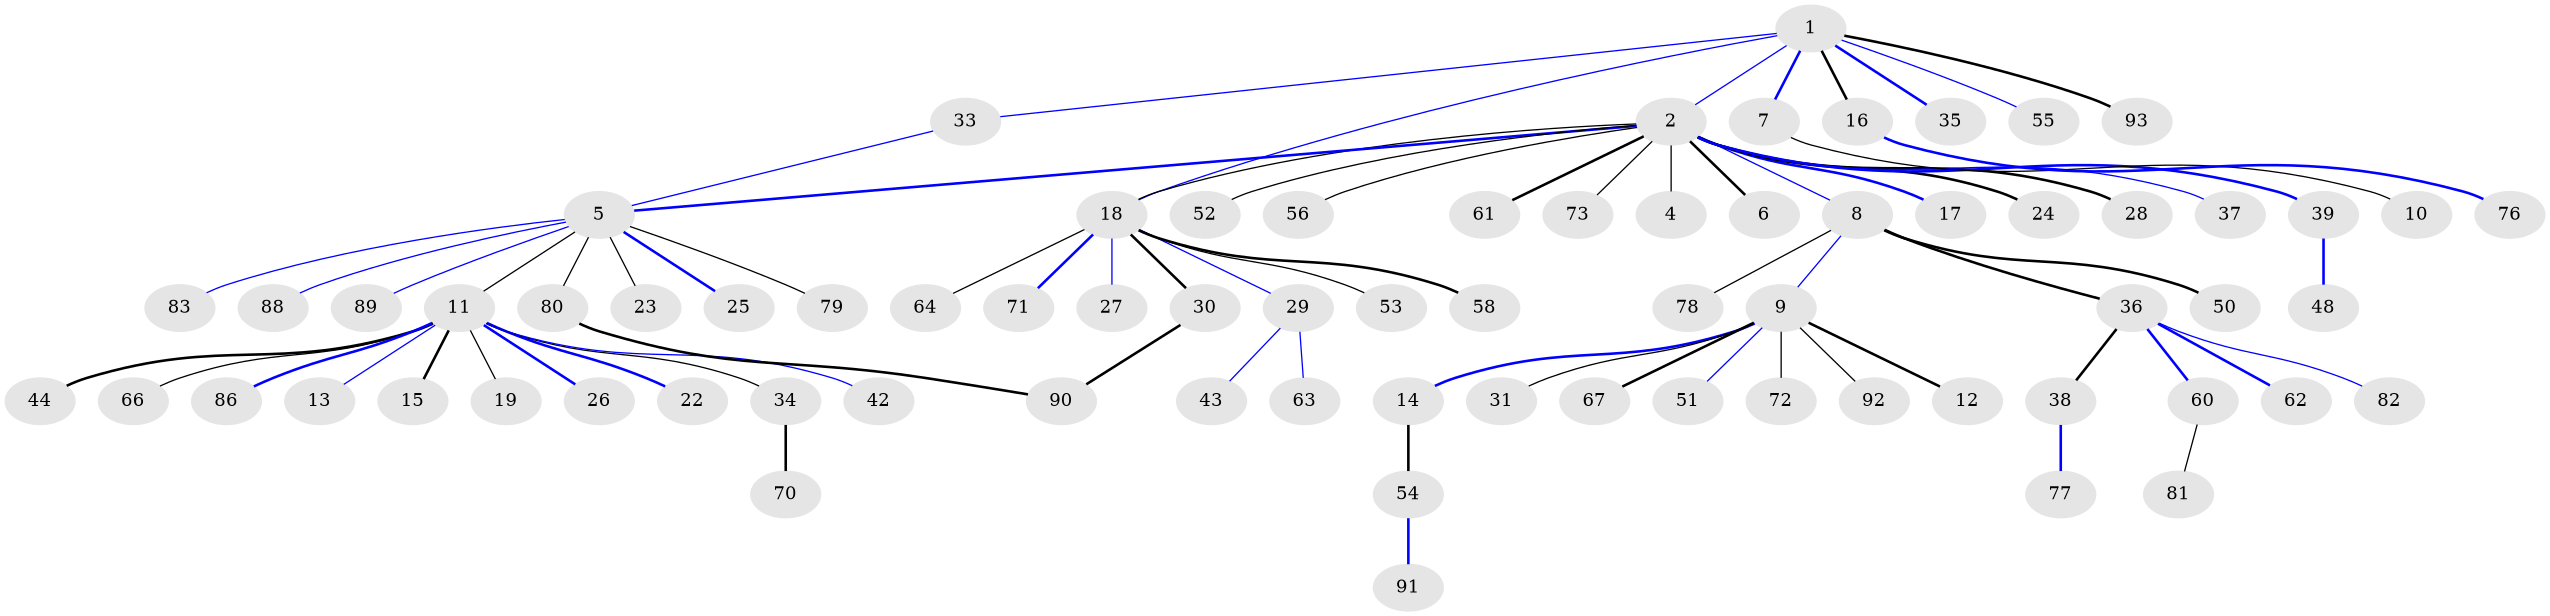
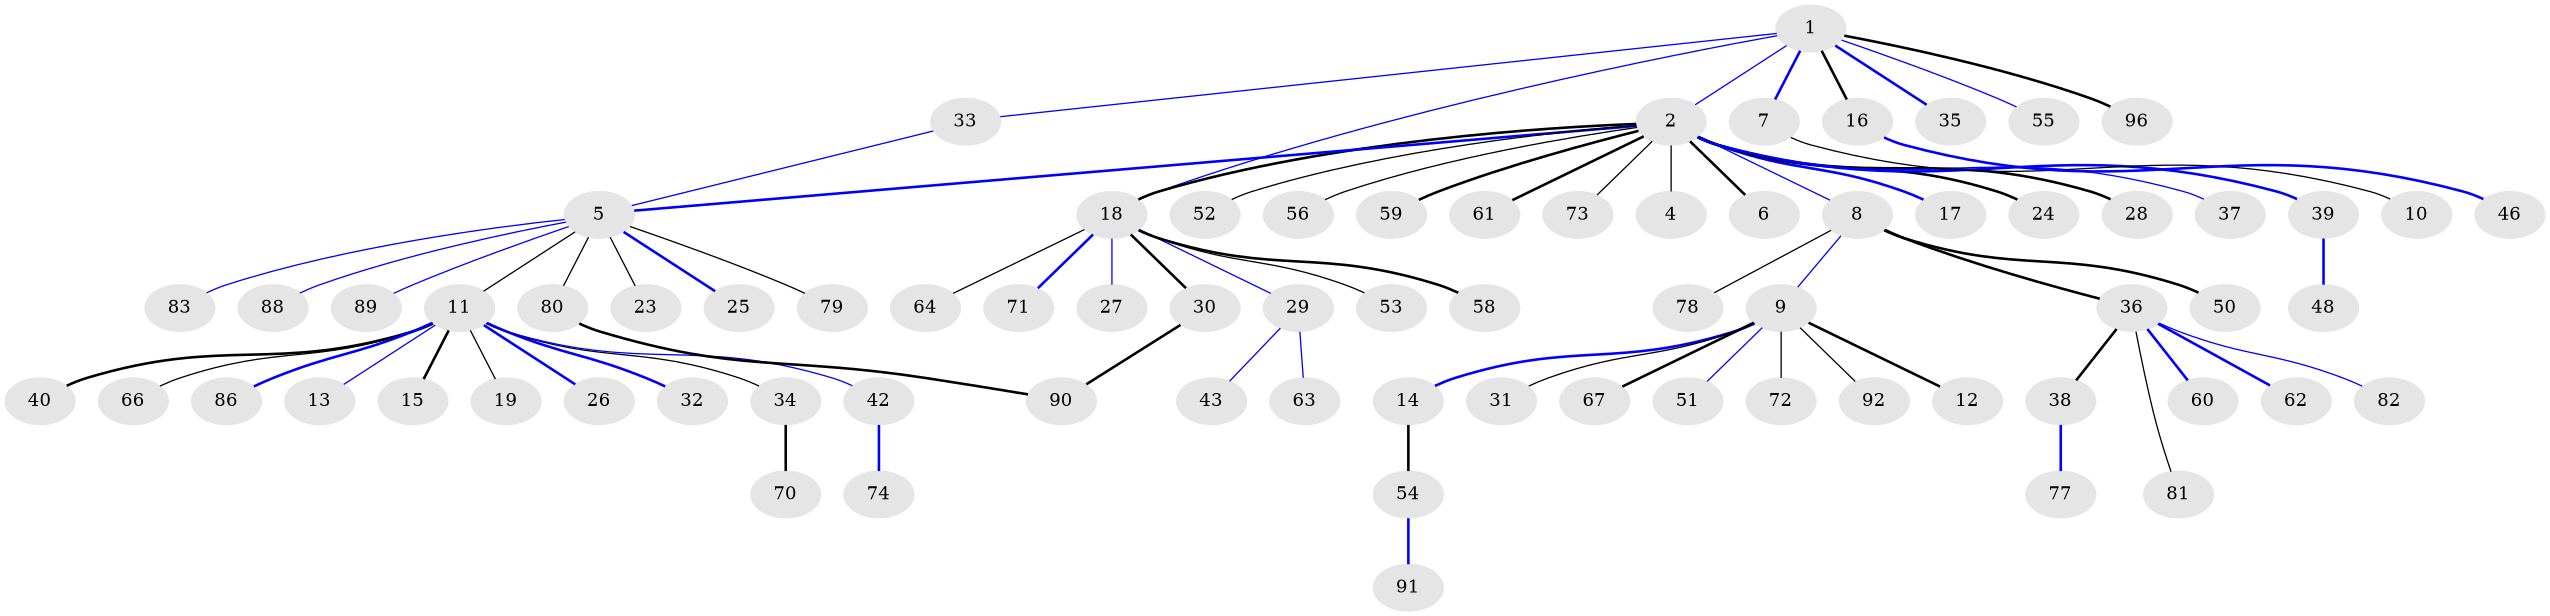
(2137, 122) -> (2137, 122)
(1260, 167) -> (1260, 167)
none -> (1392, 215)
(2510, 215) -> (2510, 215)
(40, 401) -> (40, 401)
(693, 401) -> (693, 401)
(2191, 448) -> (2151, 402)
none -> (879, 494)
